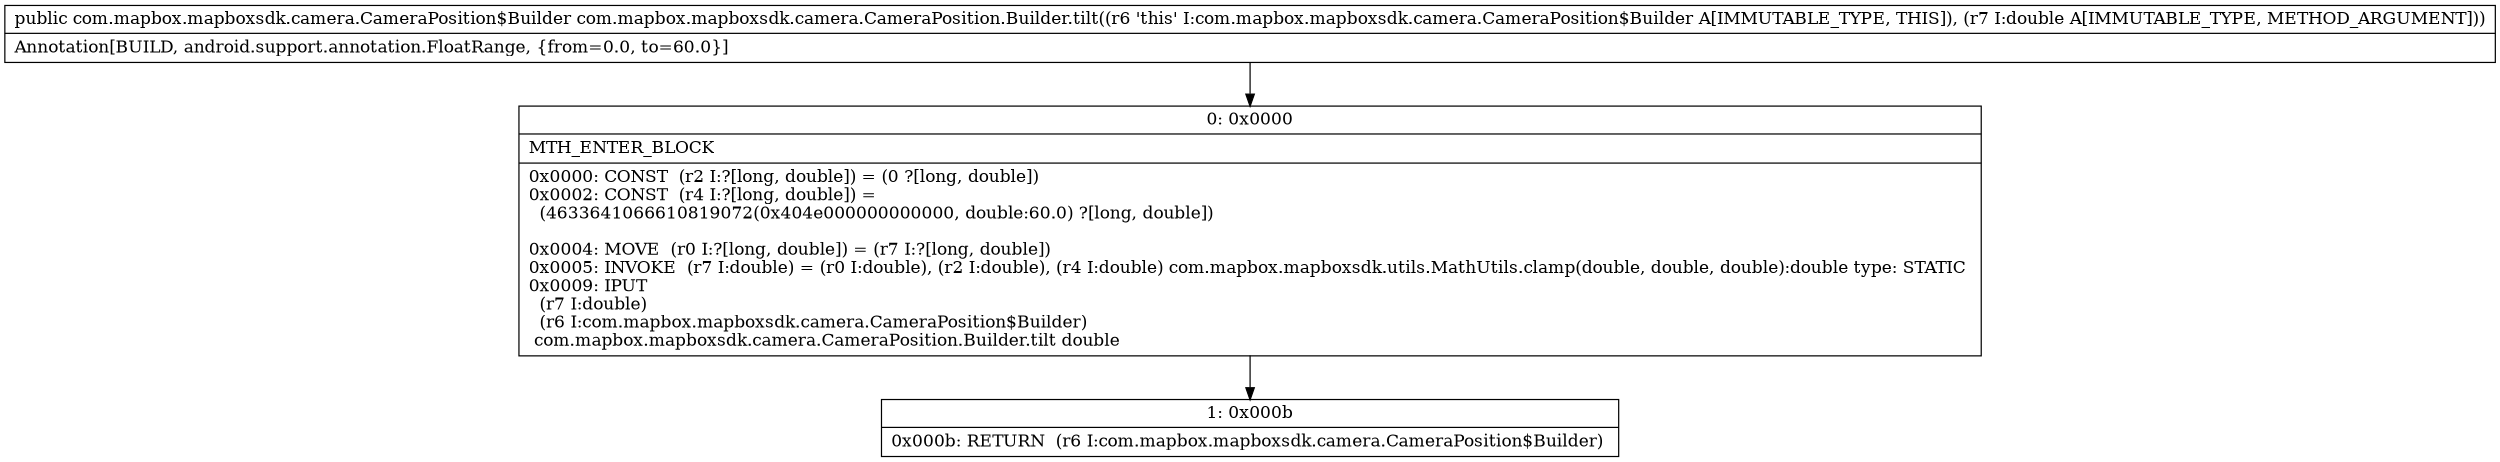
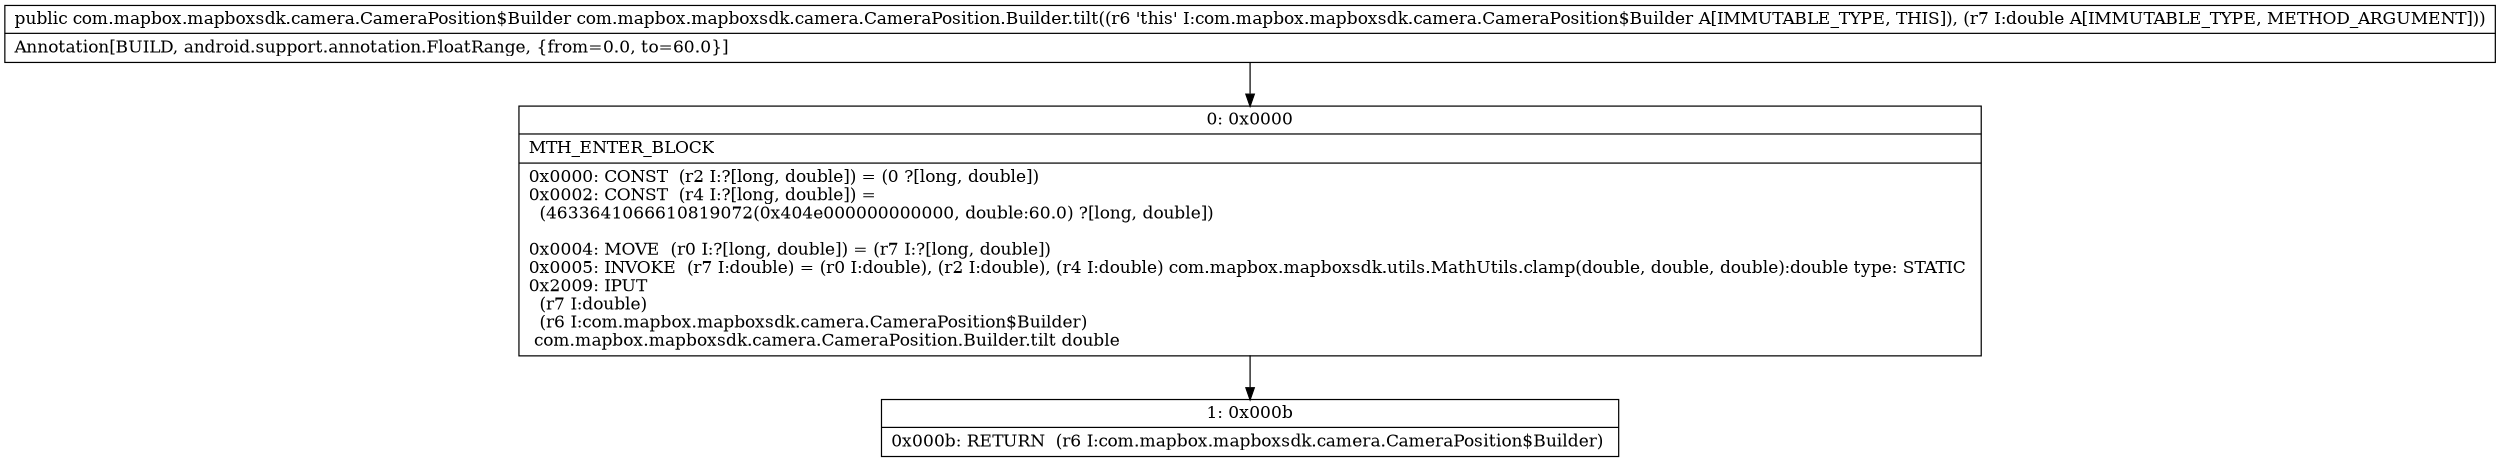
(594, 286) -> (594, 286)
